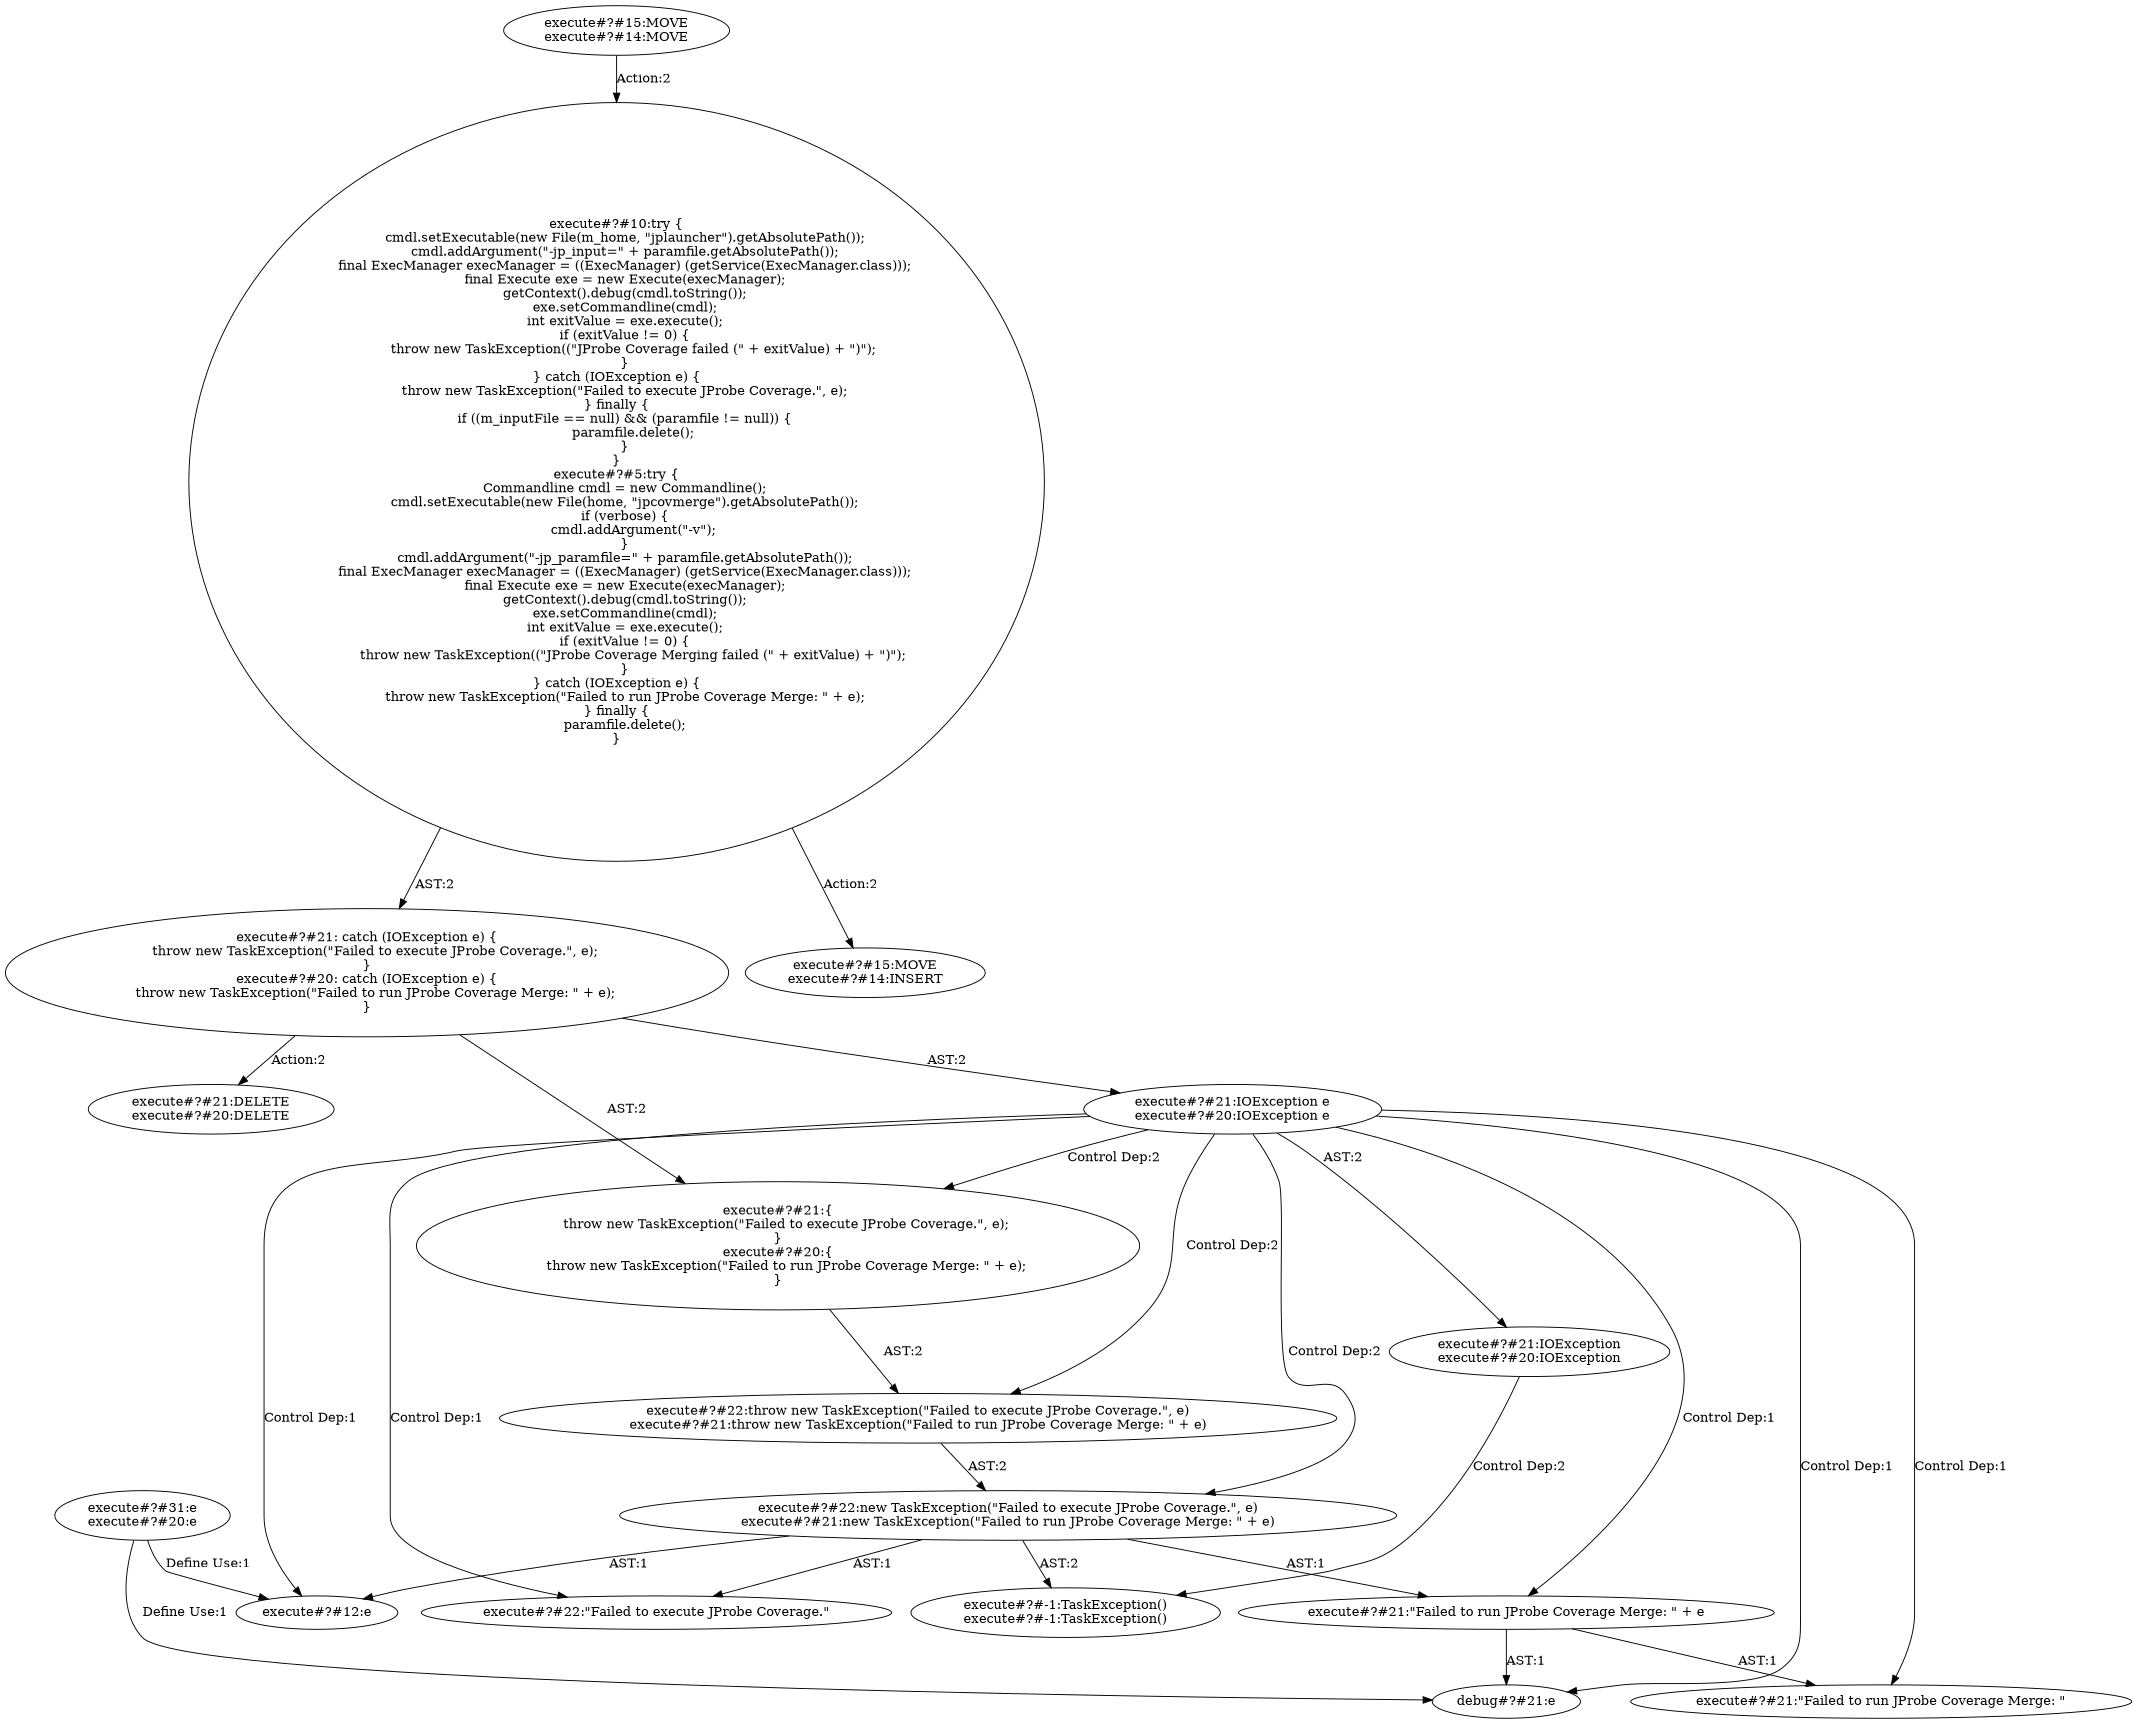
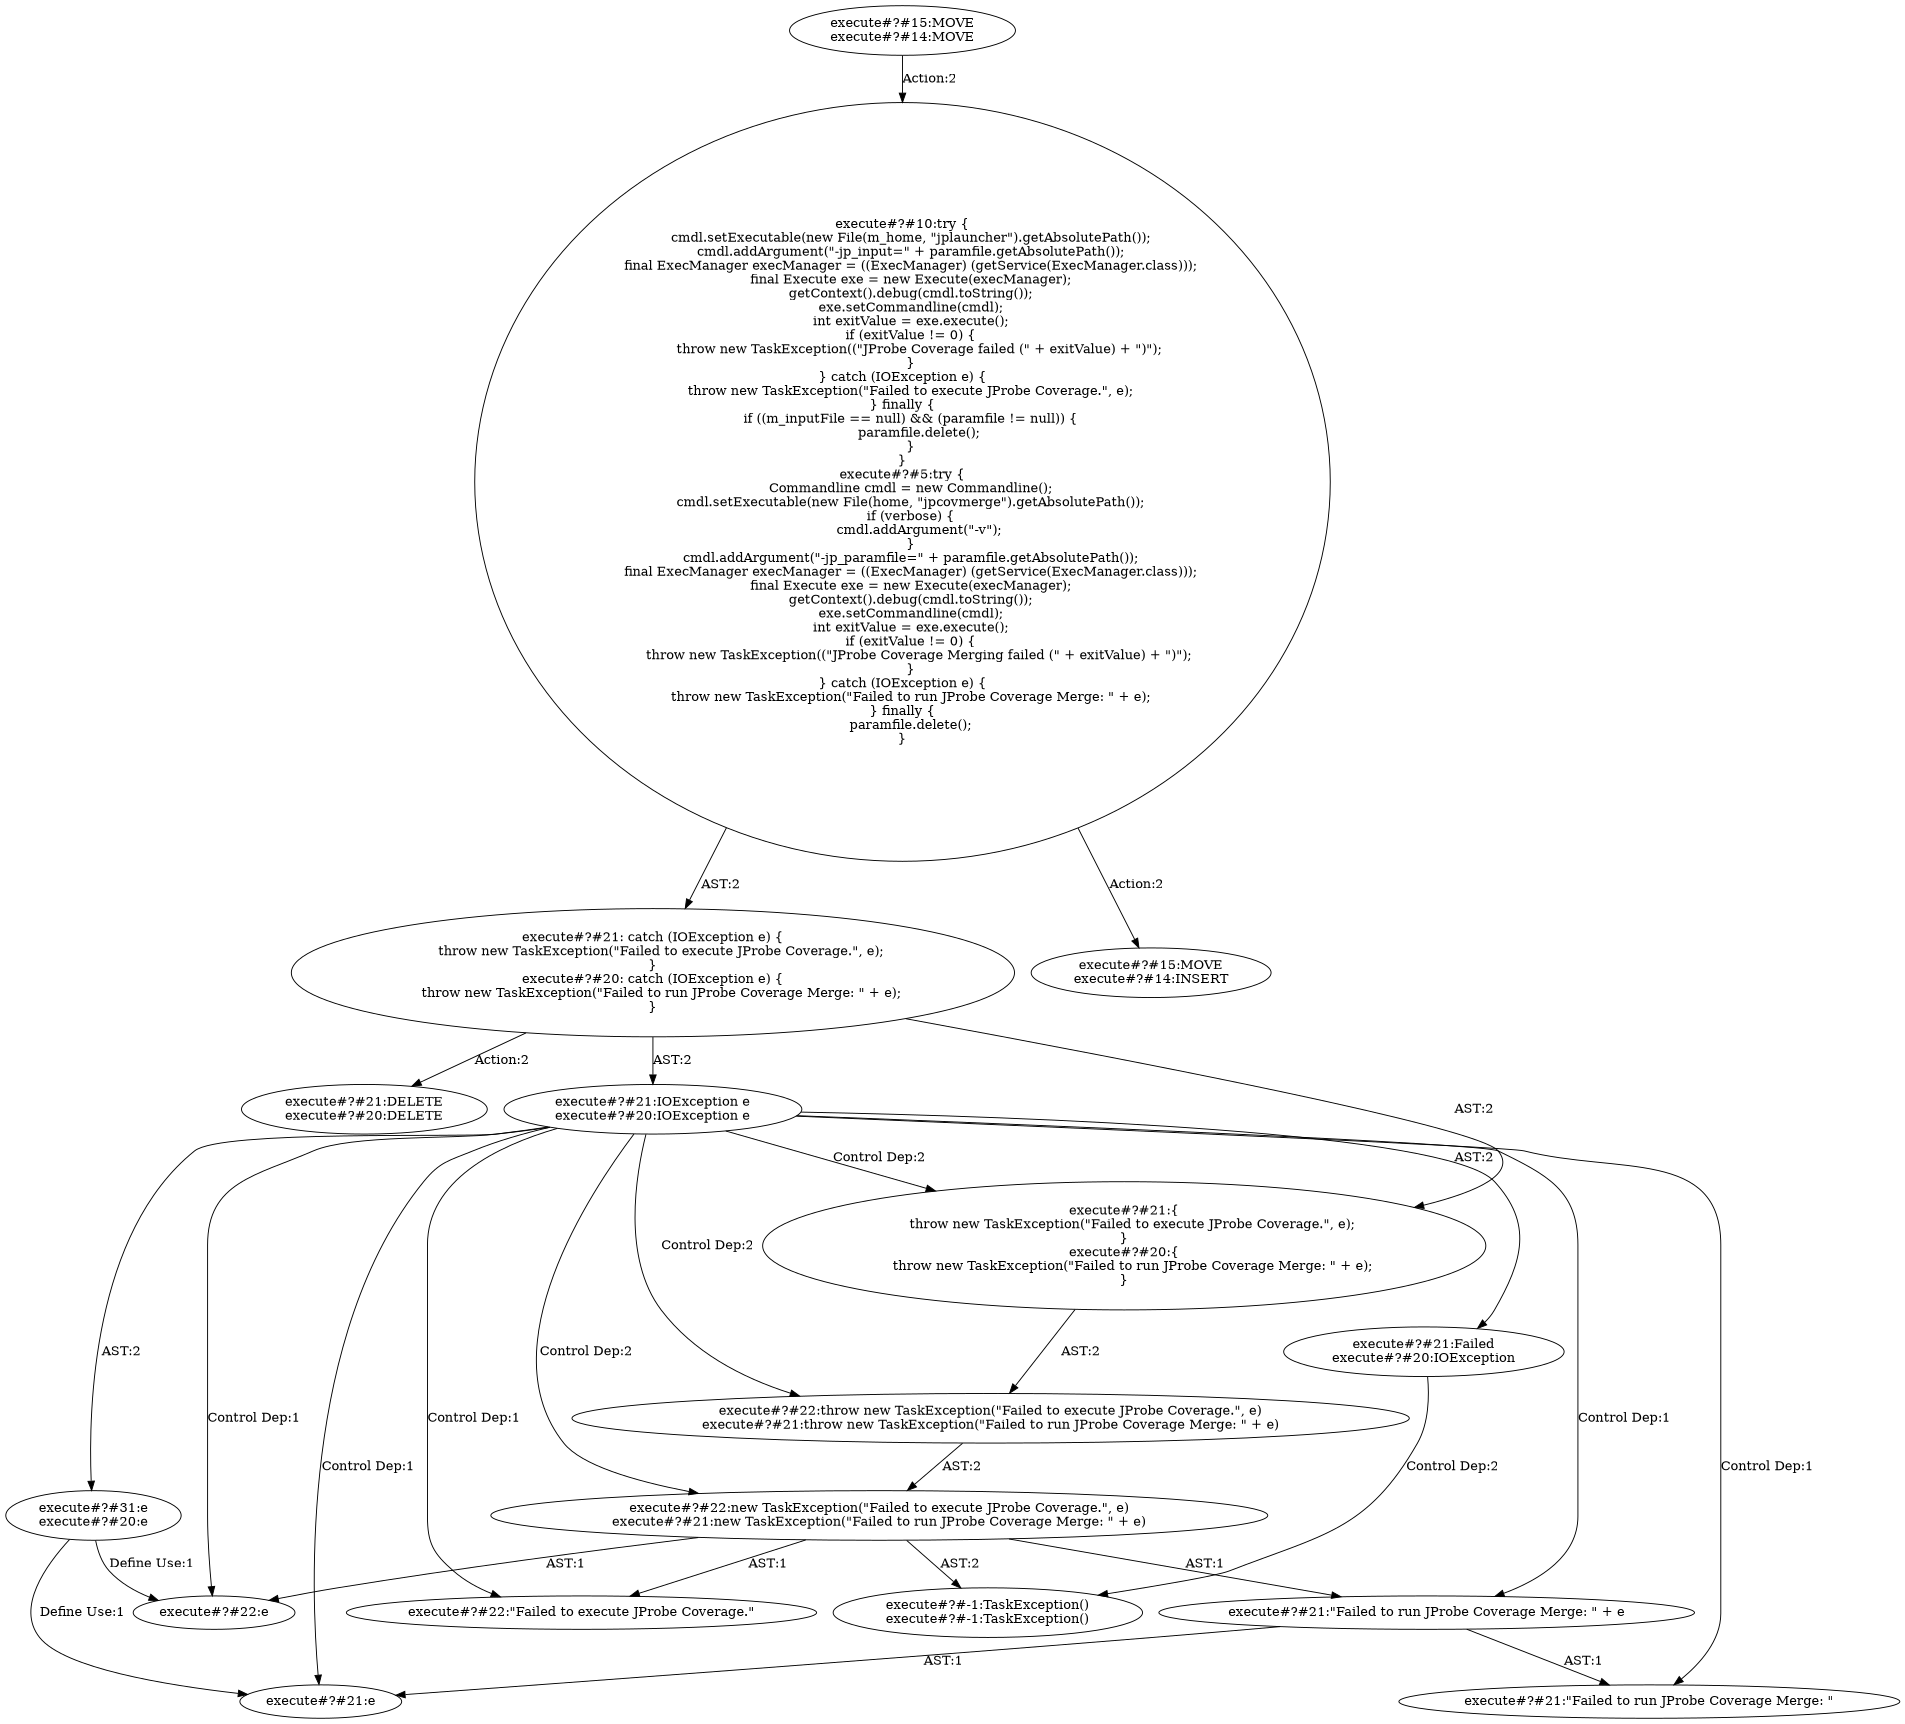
none -> (195, 1151)
(1530, 1352) -> (1424, 1352)
(317, 1613) -> (214, 1613)
(1506, 1702) -> (321, 1702)
